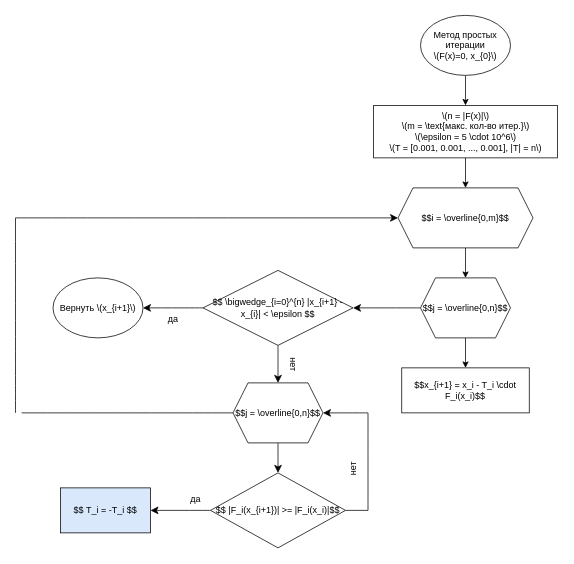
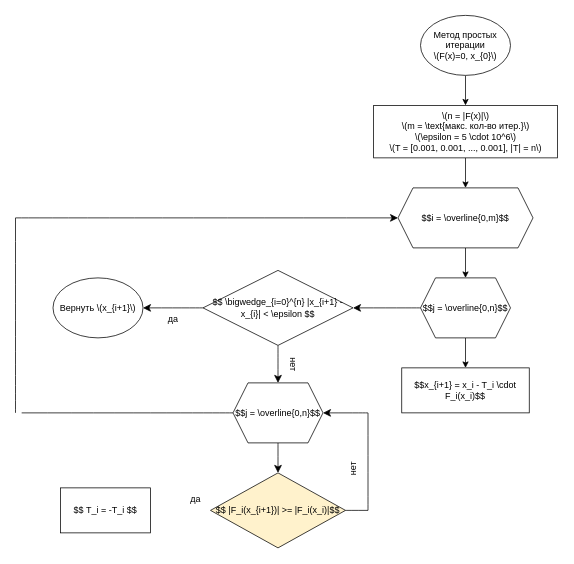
(105, 510) -> (105, 510)
(182, 510) -> none
(278, 510) -> (278, 510)
